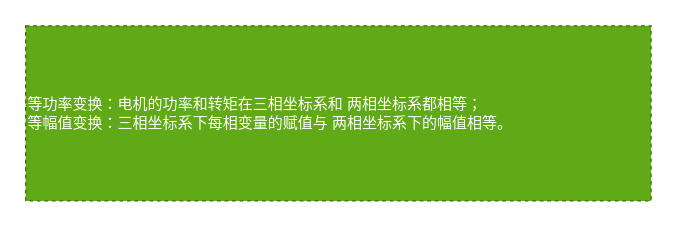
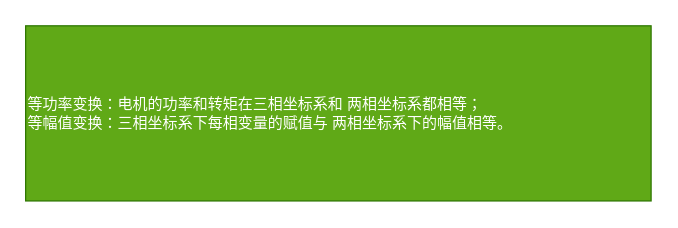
(338, 113) -> (338, 113)
